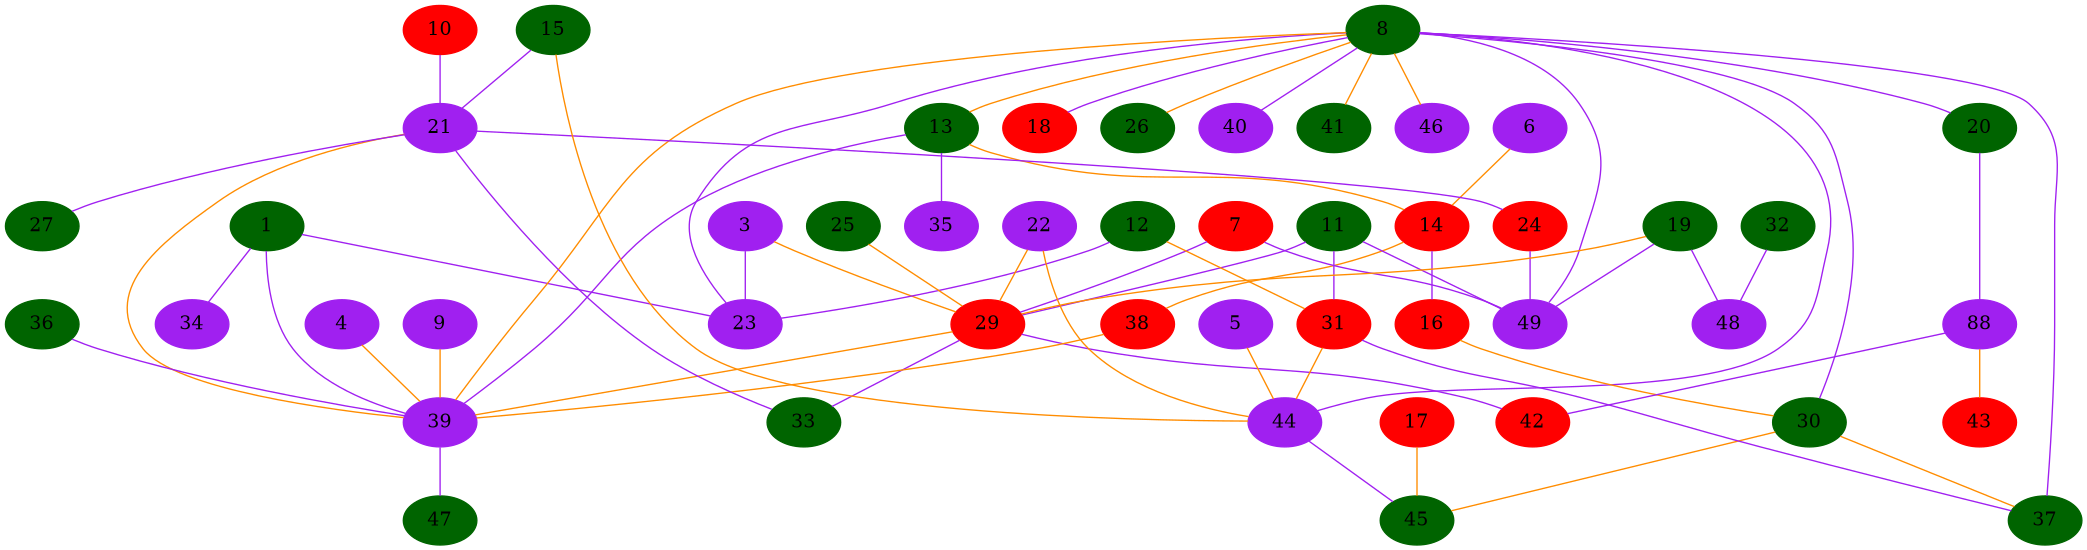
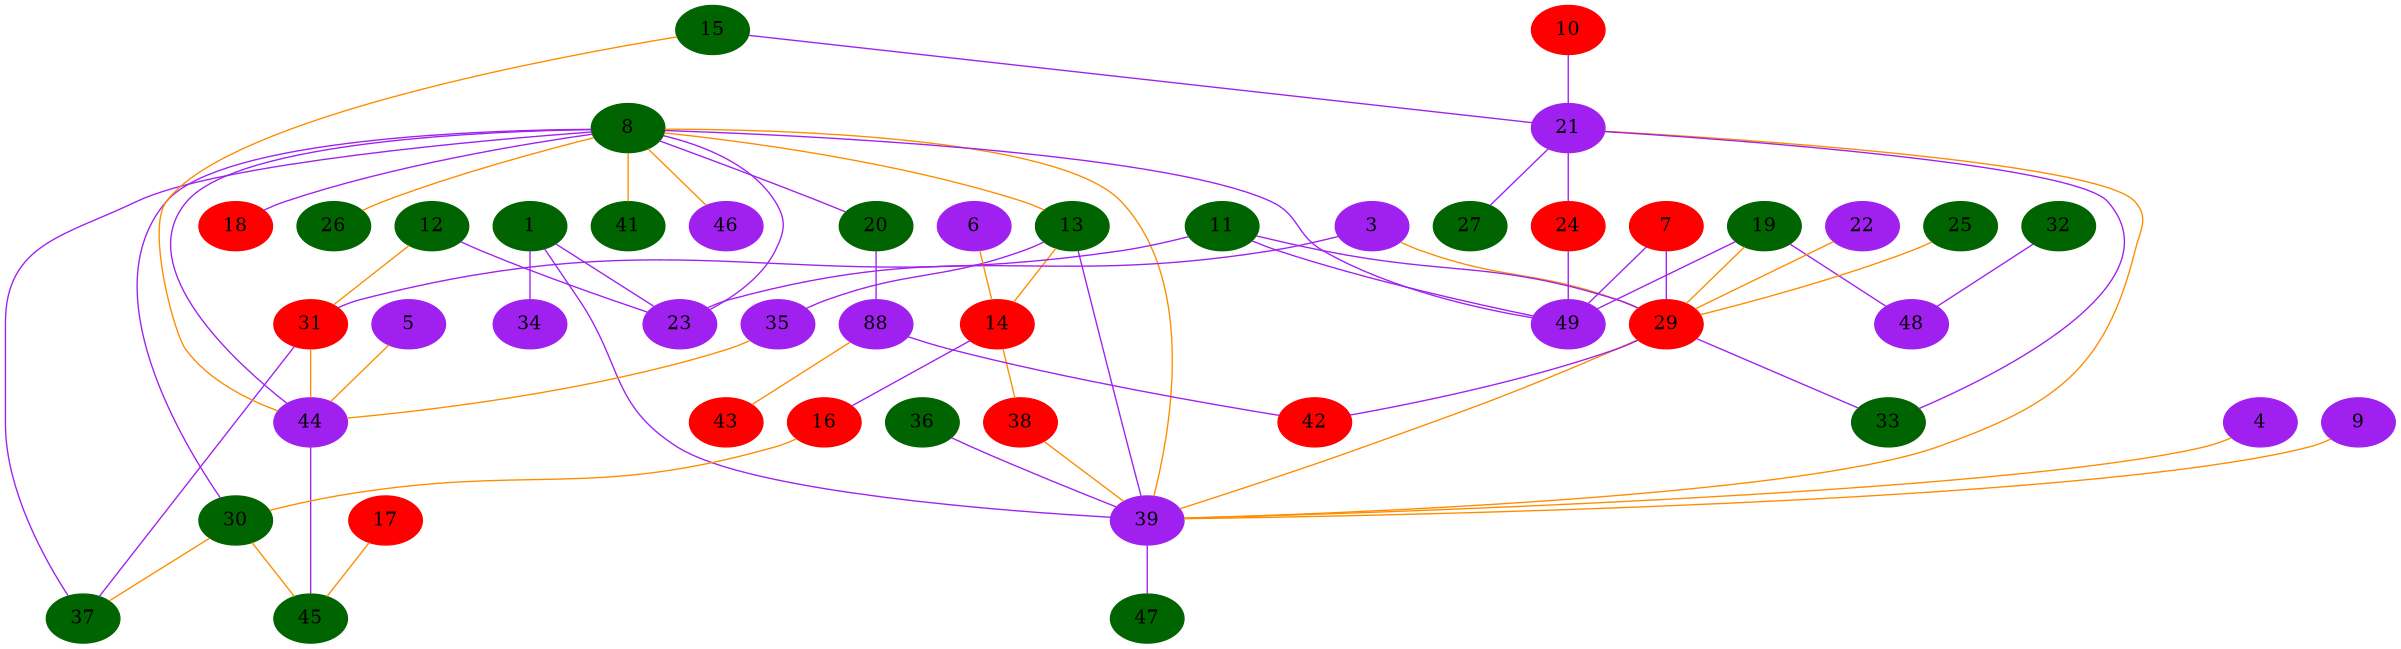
(1236, 128) -> none
(1115, 369) -> (551, 391)
